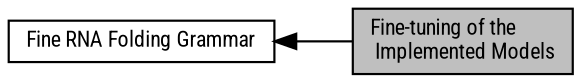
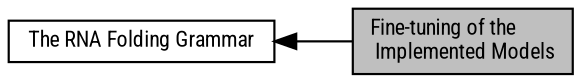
(142, 41) -> (142, 41)
